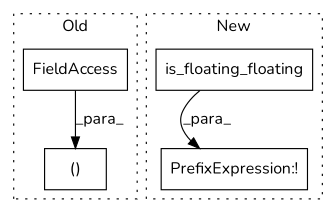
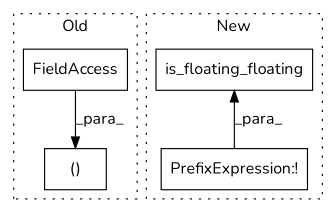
(182, 114) -> (234, 125)
